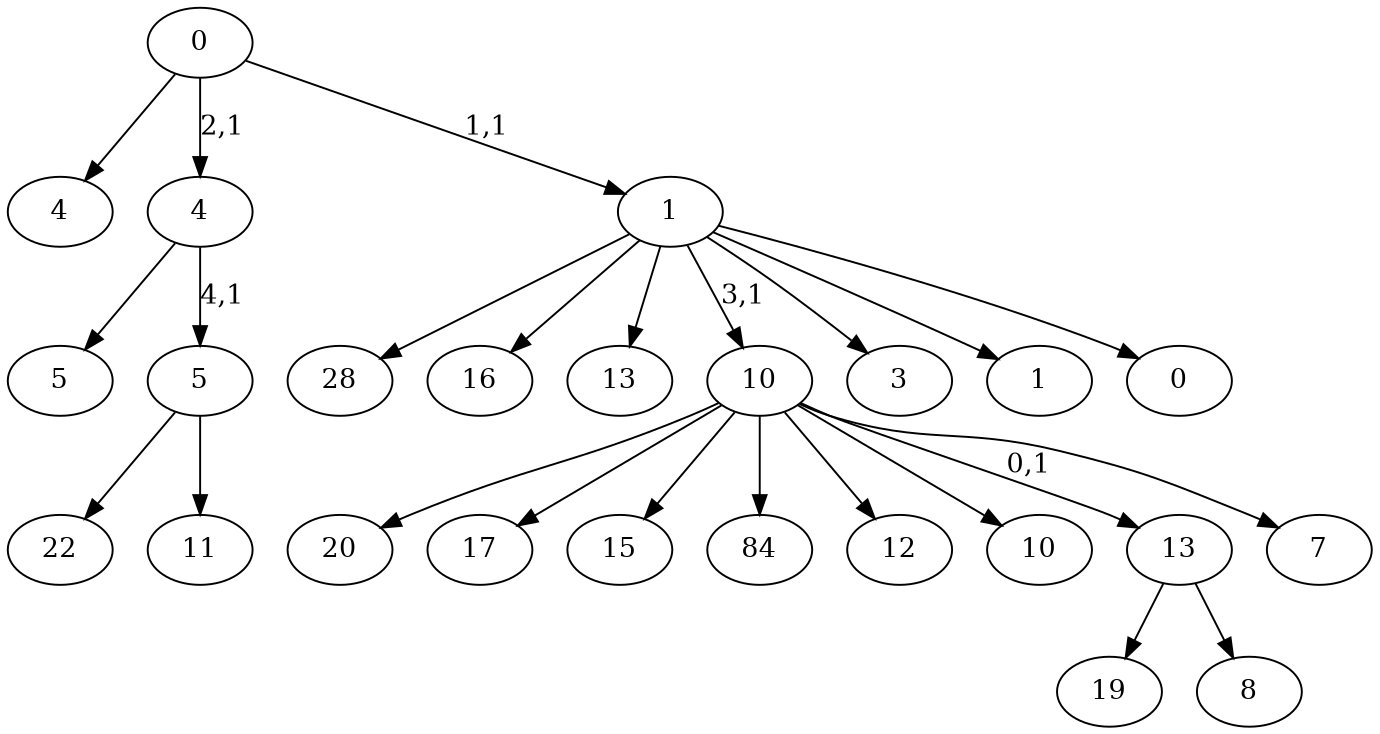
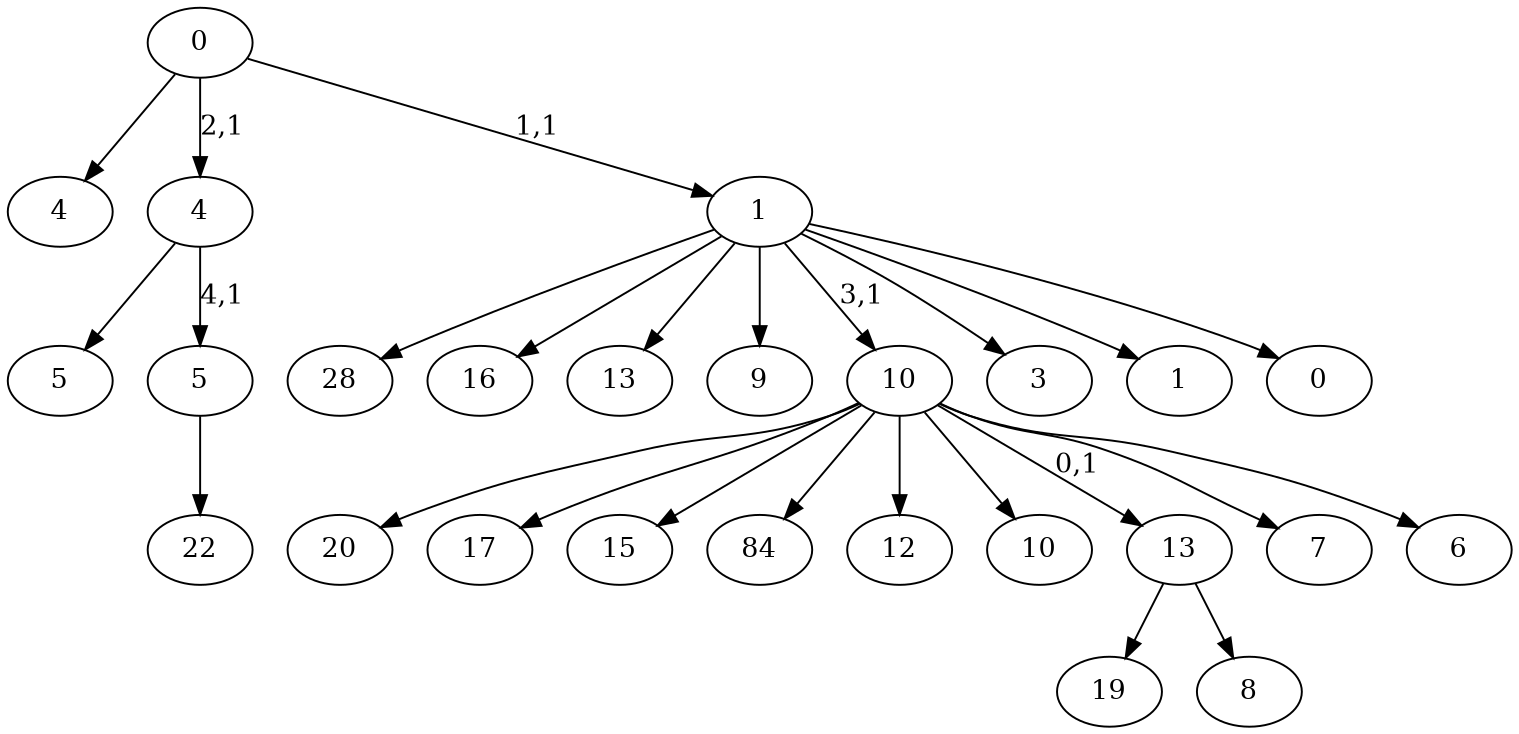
none -> (760, 381)
(200, 550) -> none
none -> (1459, 550)
